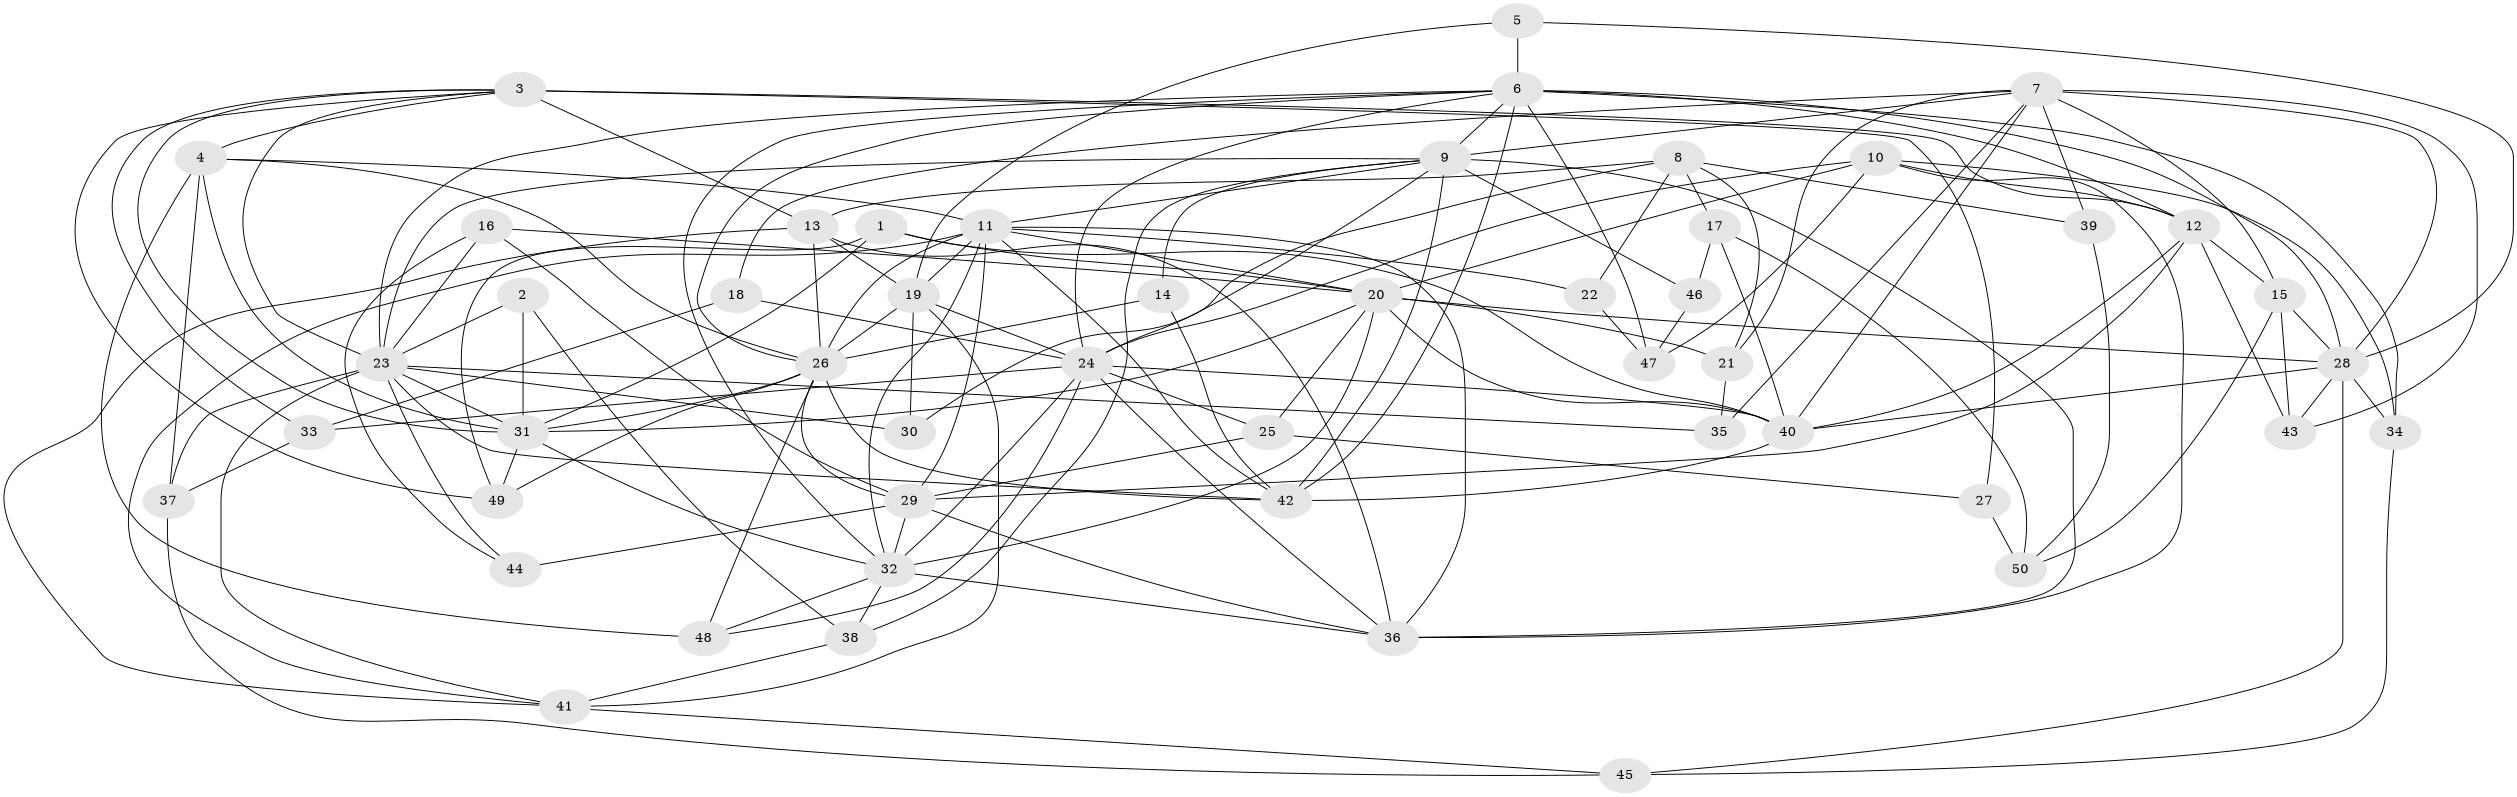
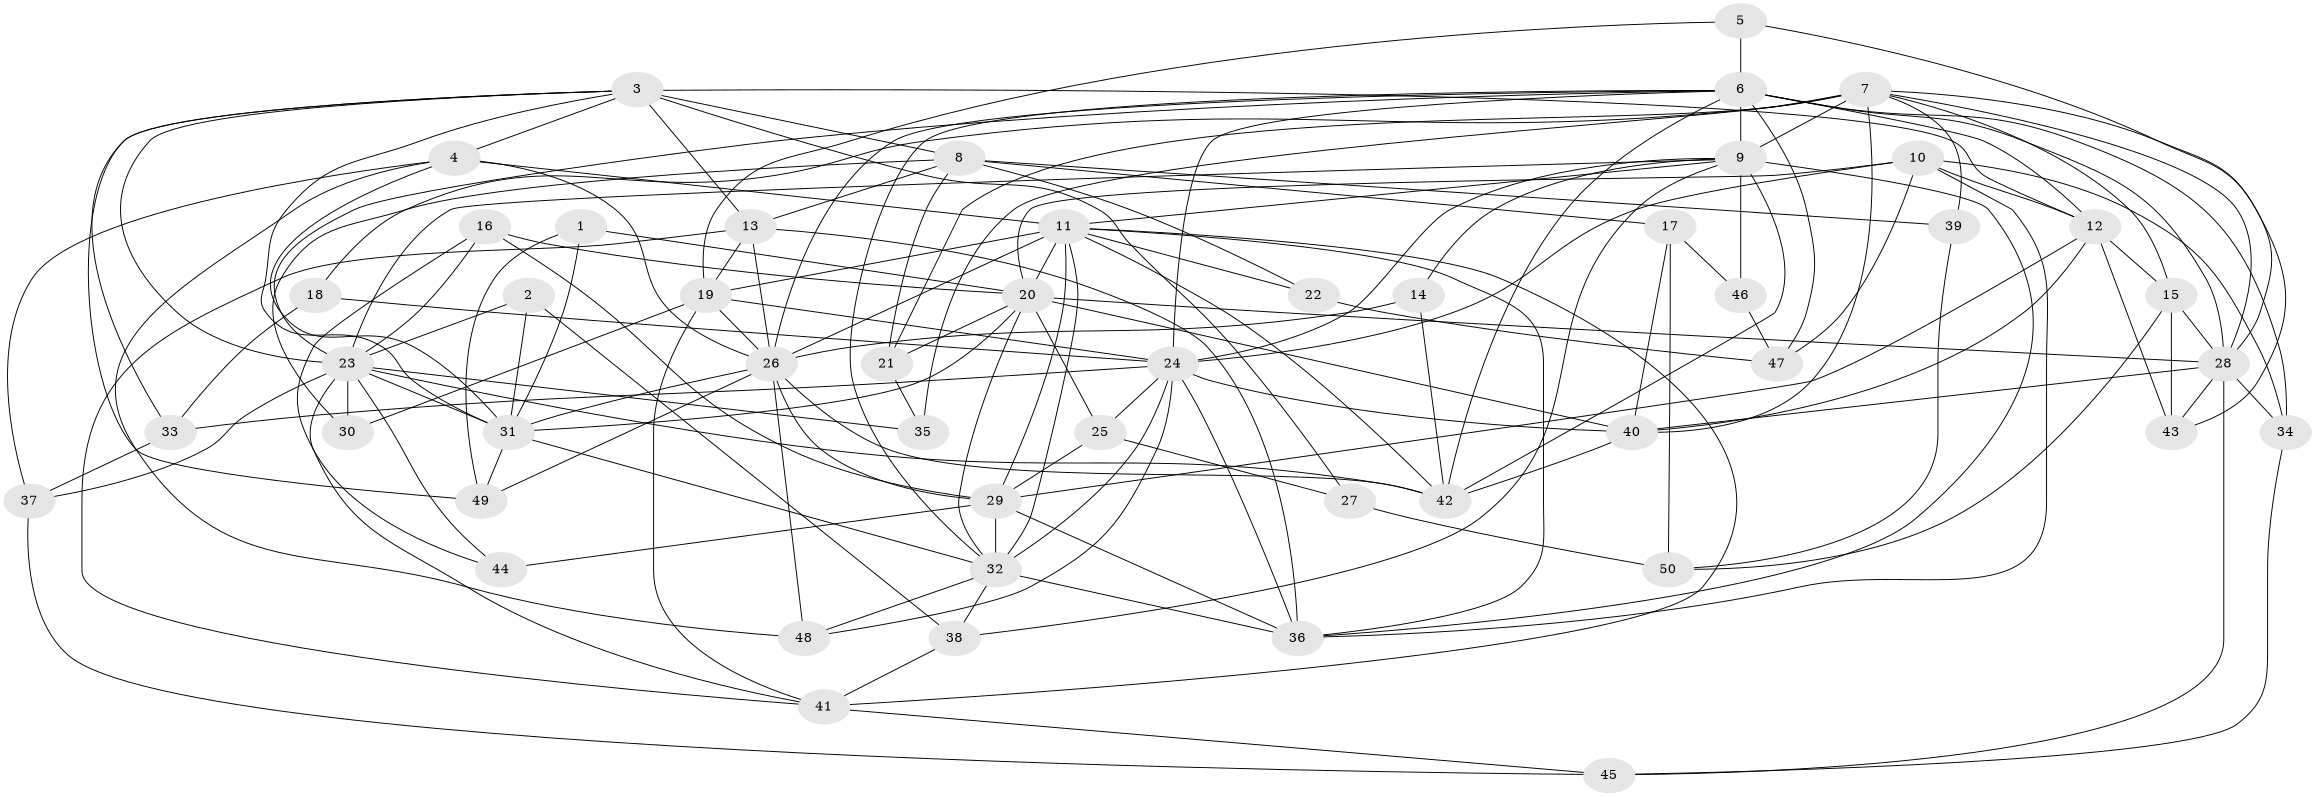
none -> (798, 124)
(1352, 264) -> none
